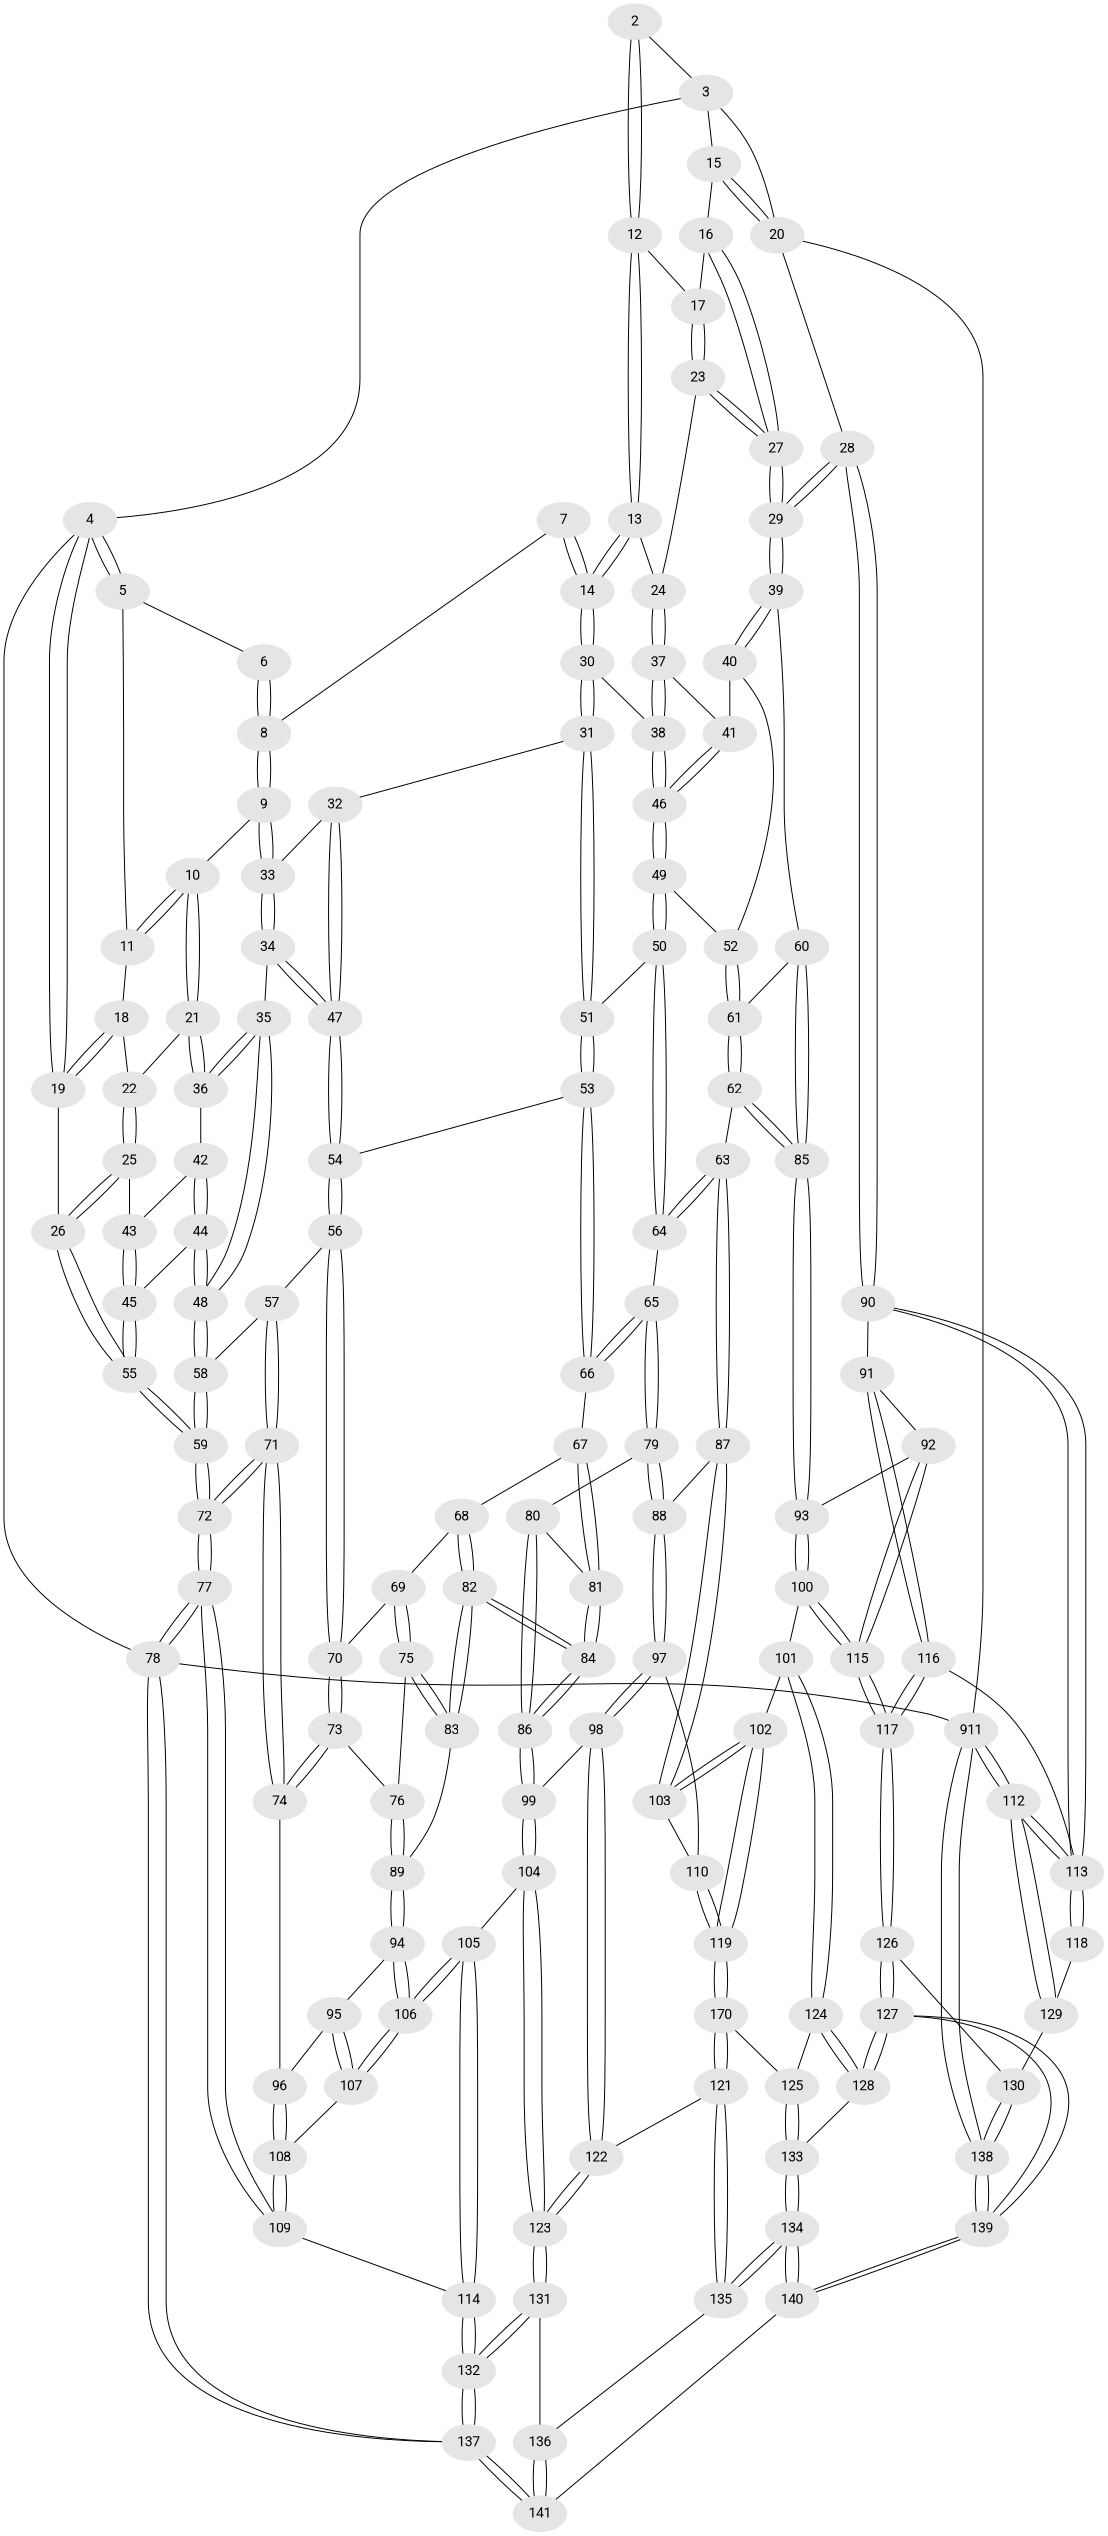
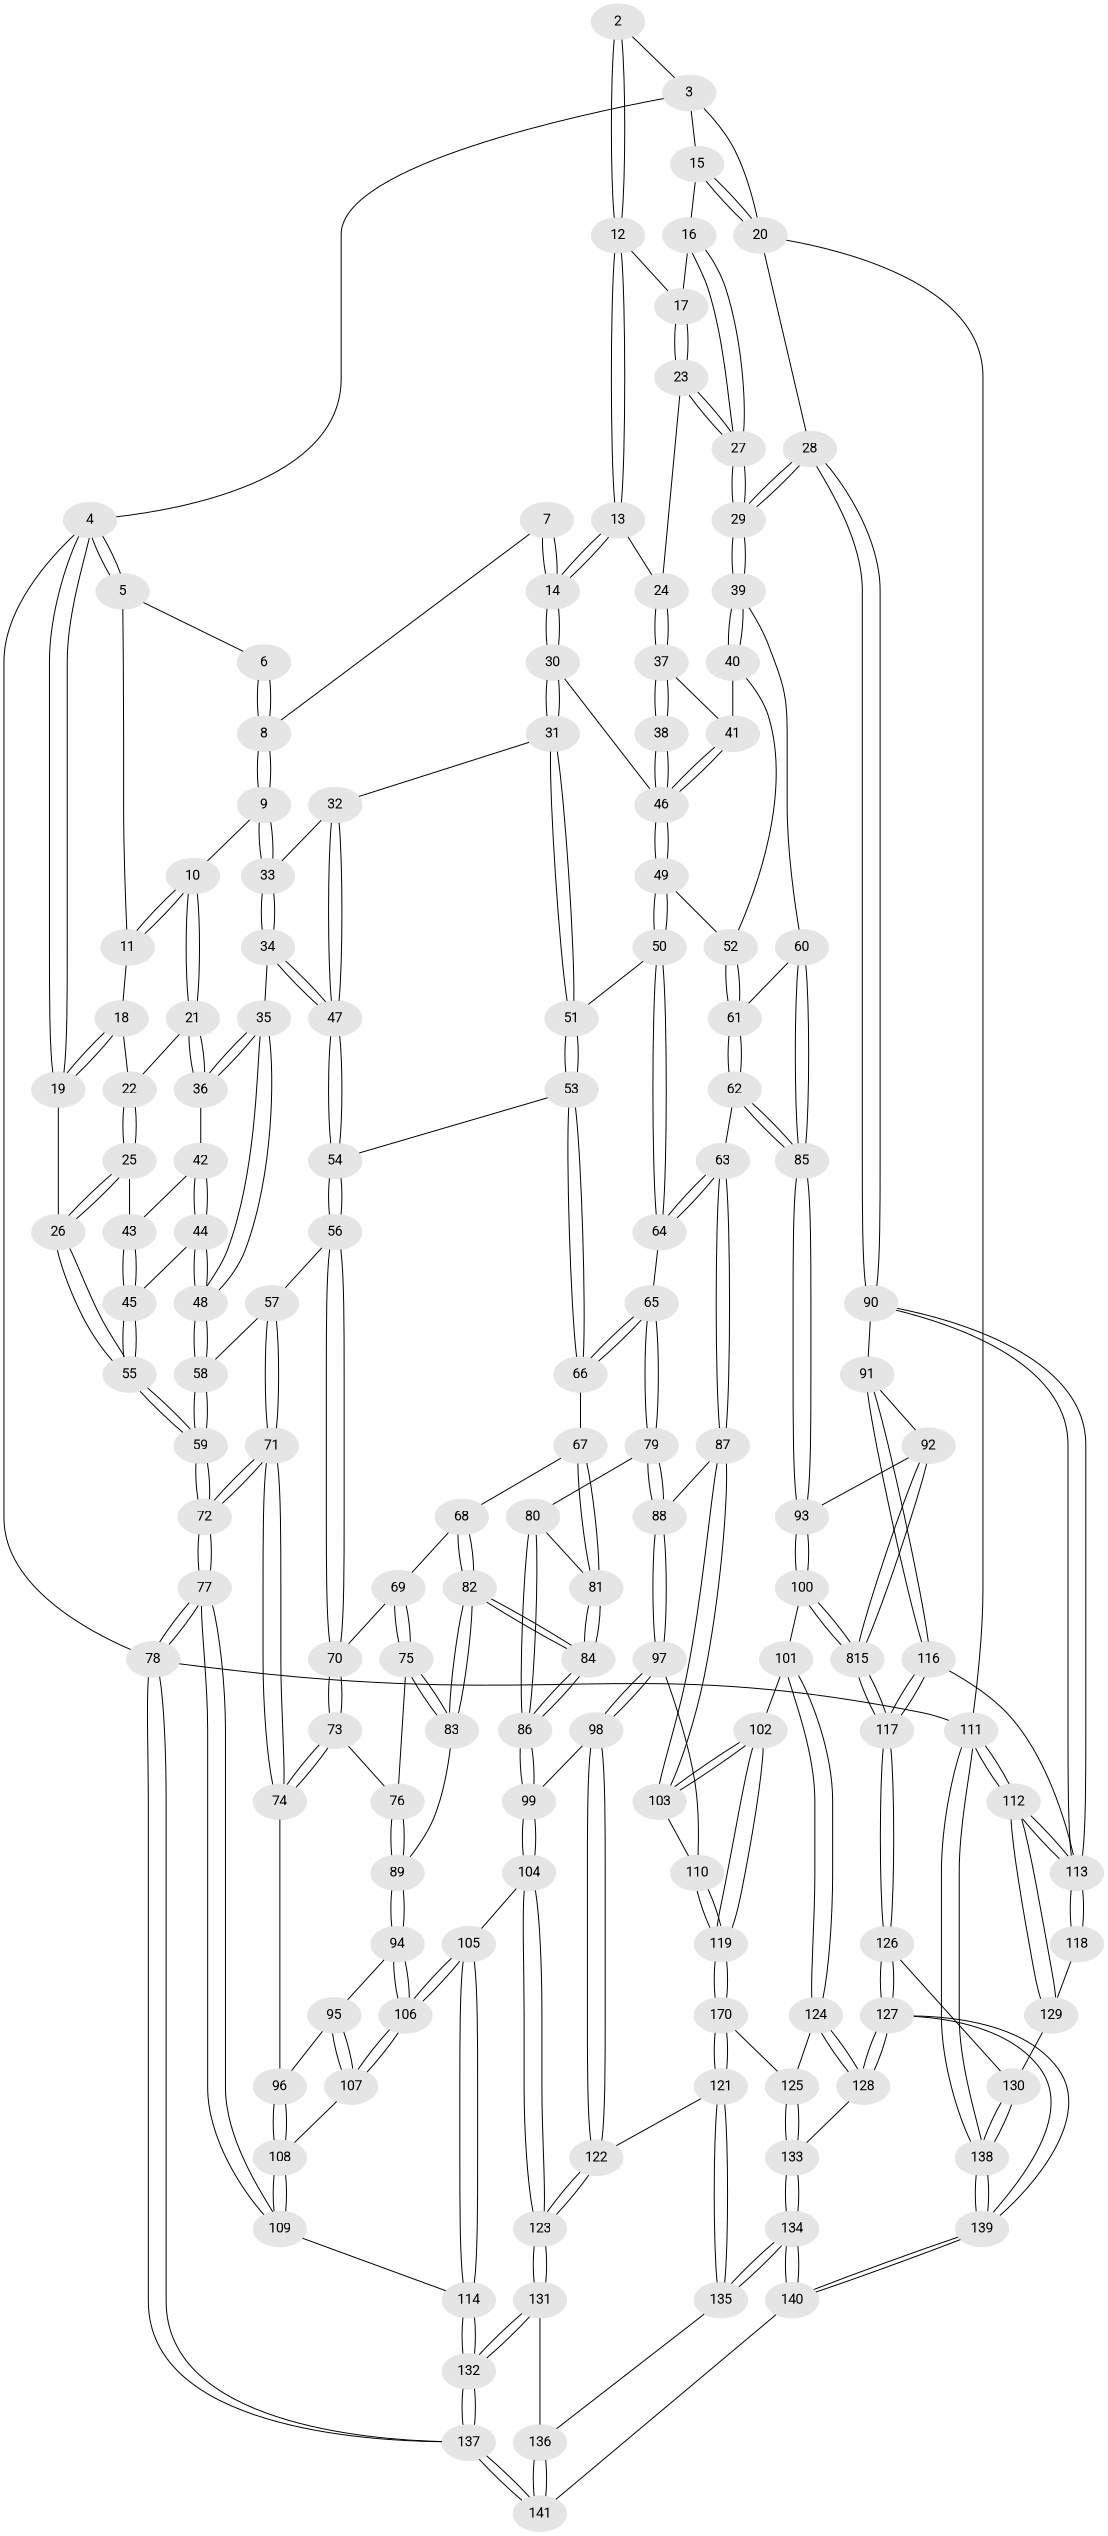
(623, 698) -> (607, 734)
(857, 1659) -> (857, 1659)
(971, 1731) -> (971, 1731)
